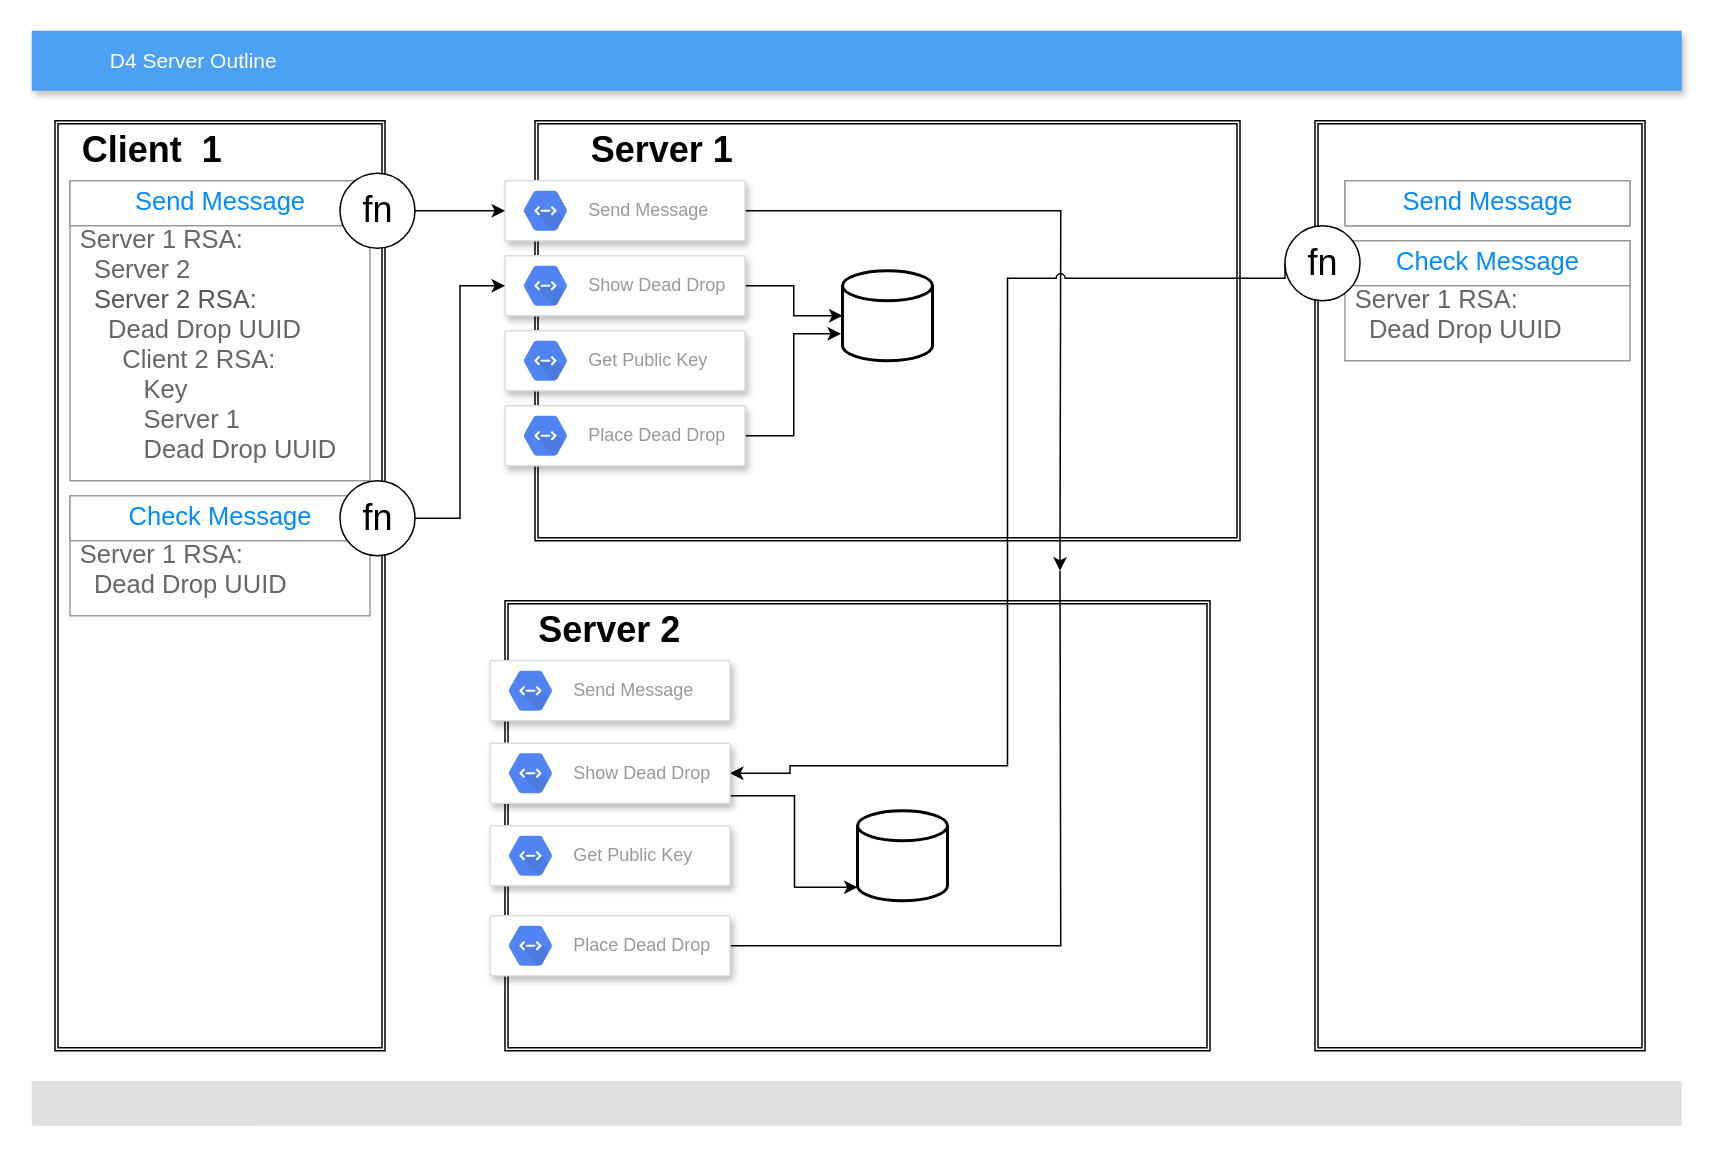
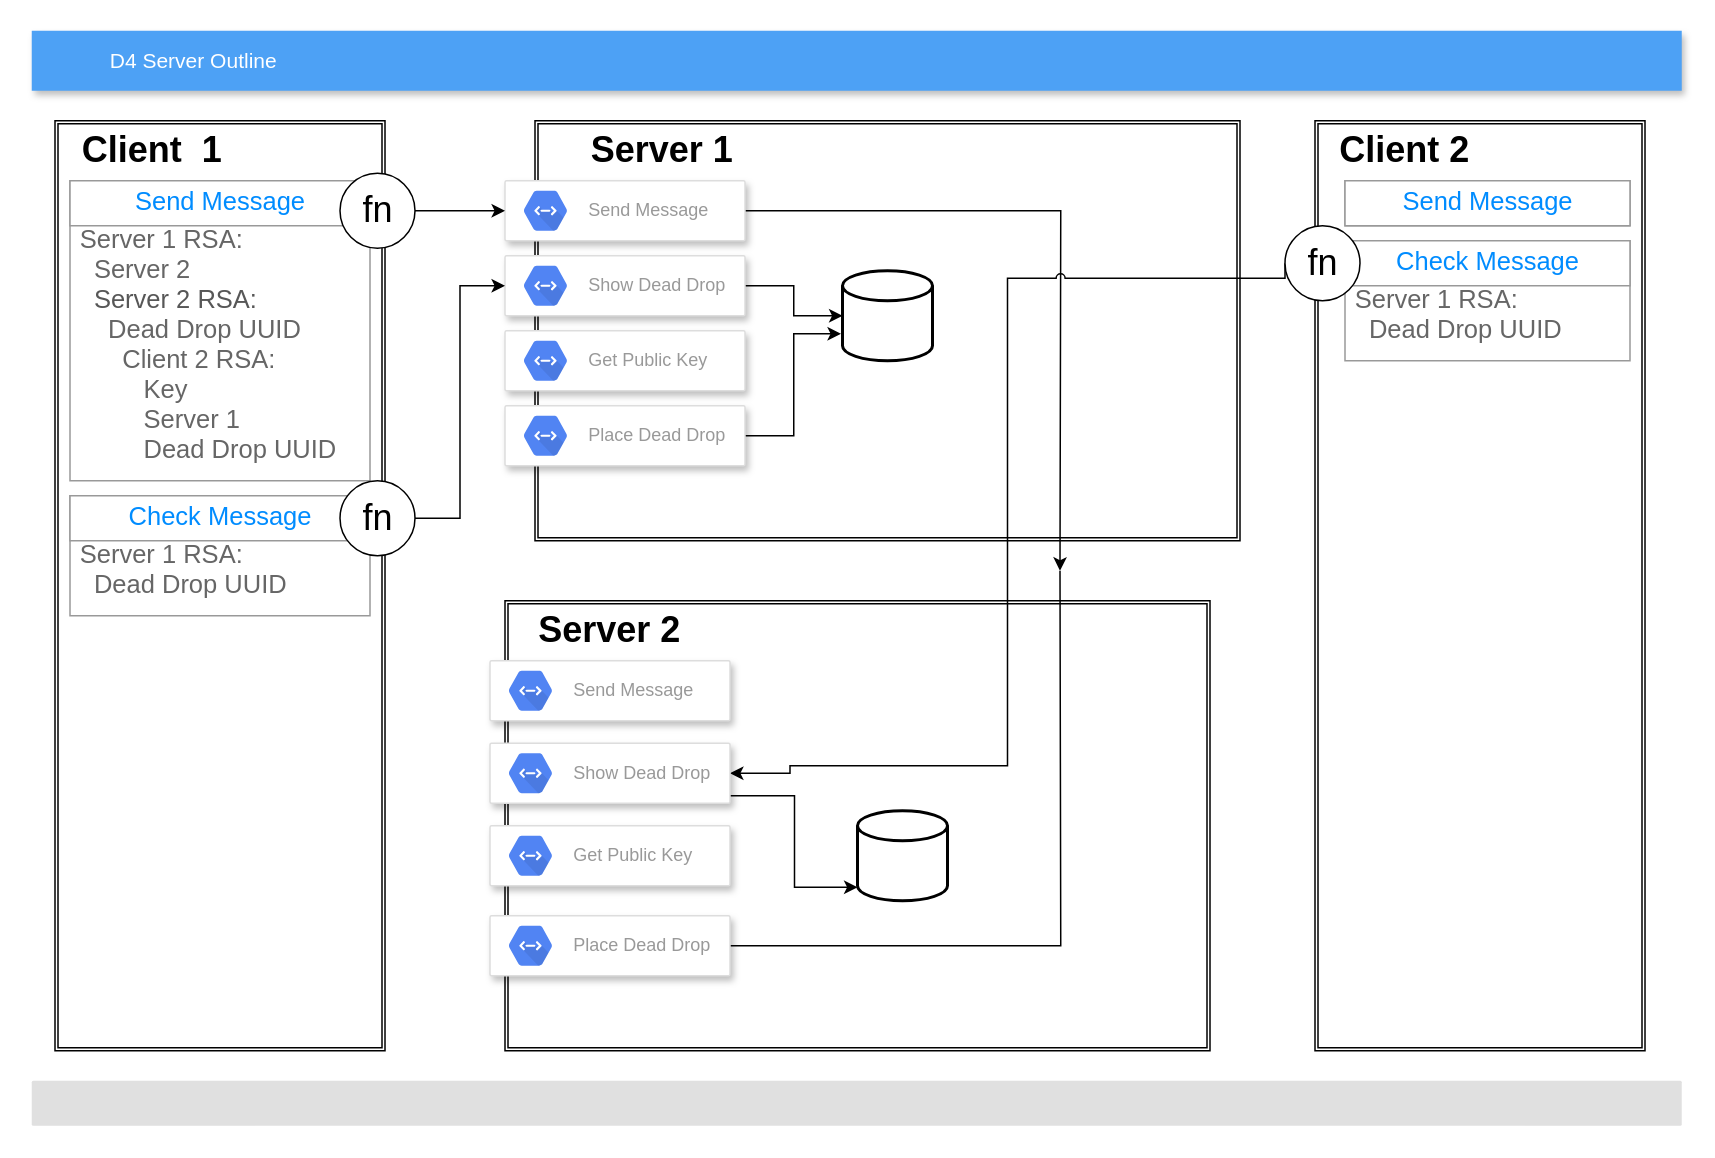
none -> (1405, 151)
